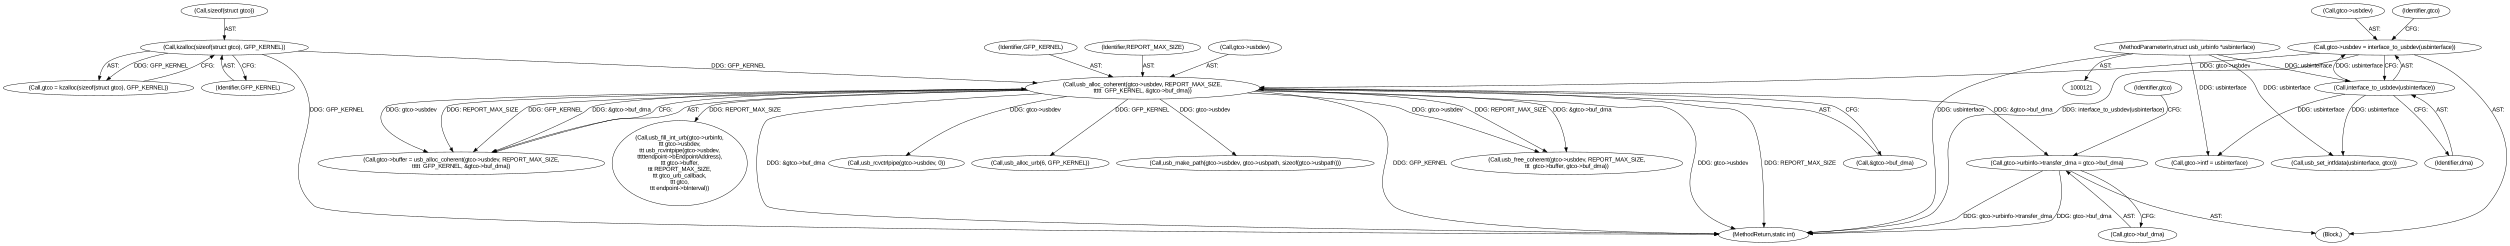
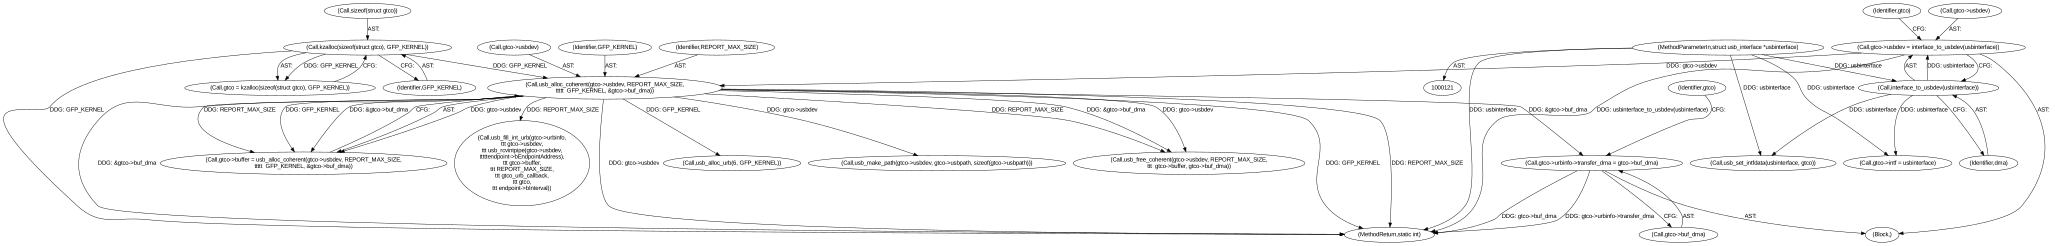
(2187, 48) -> (1728, 48)
(2113, 110) -> (1653, 110)
(896, 163) -> none
(1885, 163) -> none
